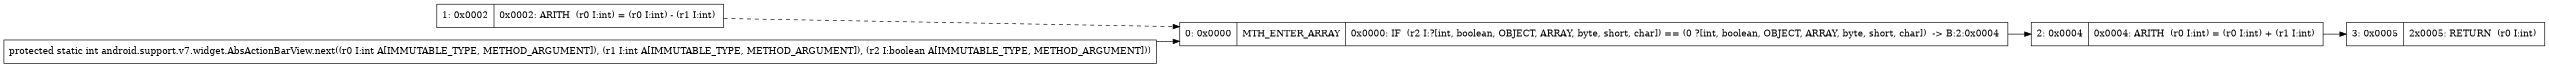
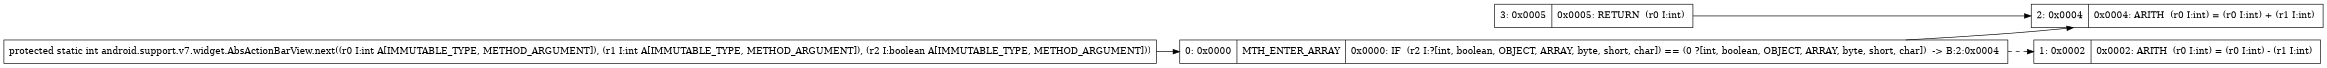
(948, 23) -> (2018, 52)
(2331, 34) -> (1859, 16)
(2474, 34) -> (1622, 16)
